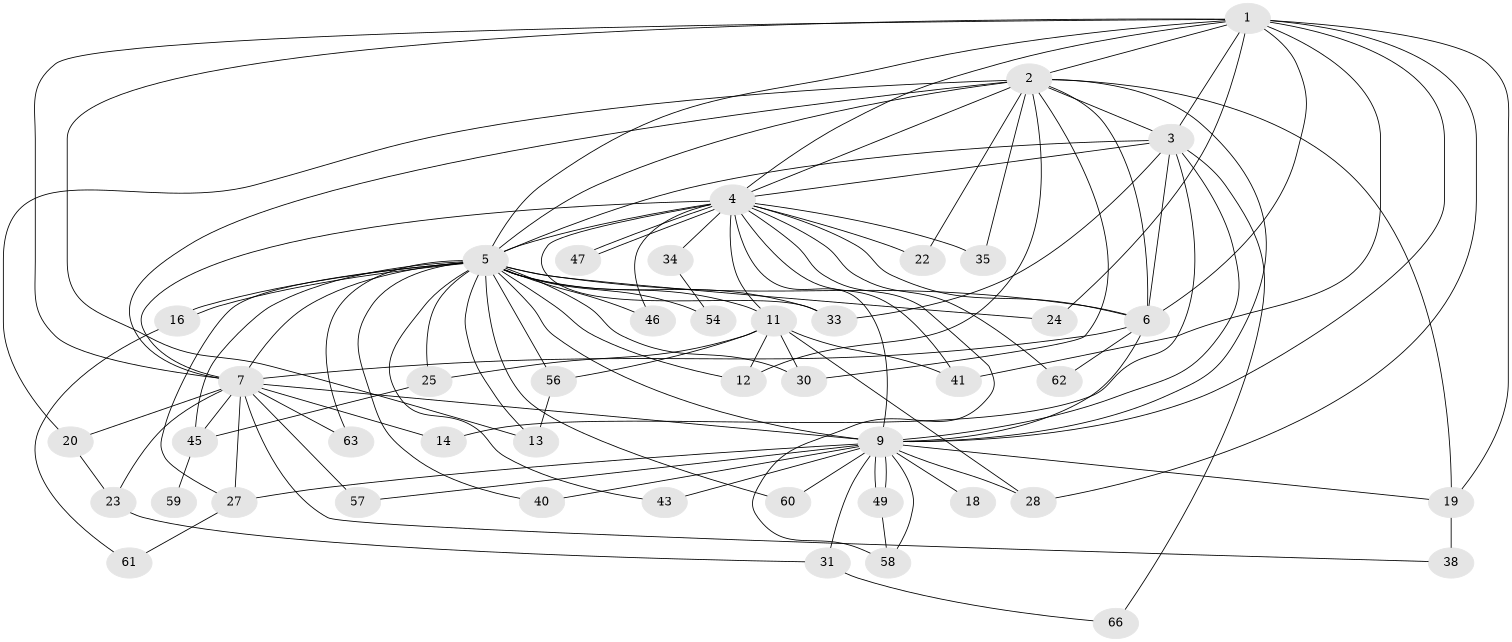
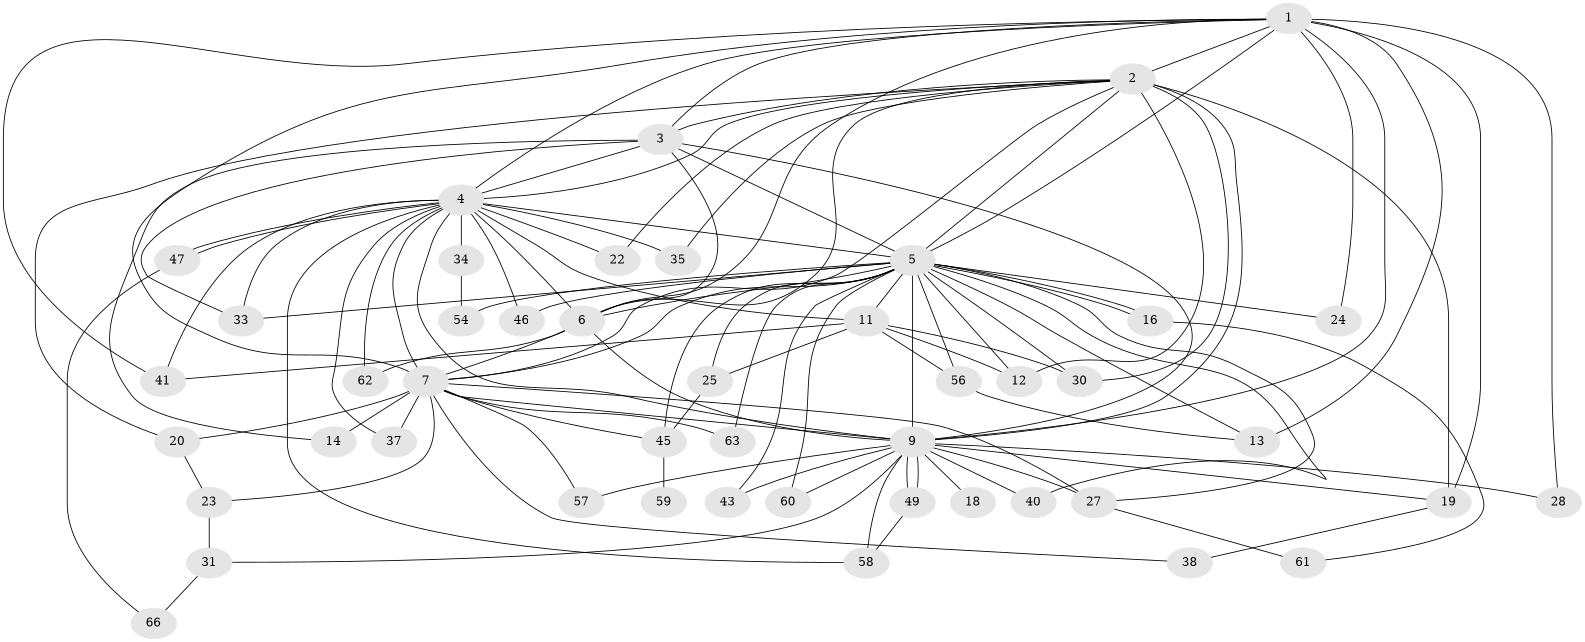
(1248, 368) -> (67, 434)
(904, 412) -> none
none -> (394, 442)
